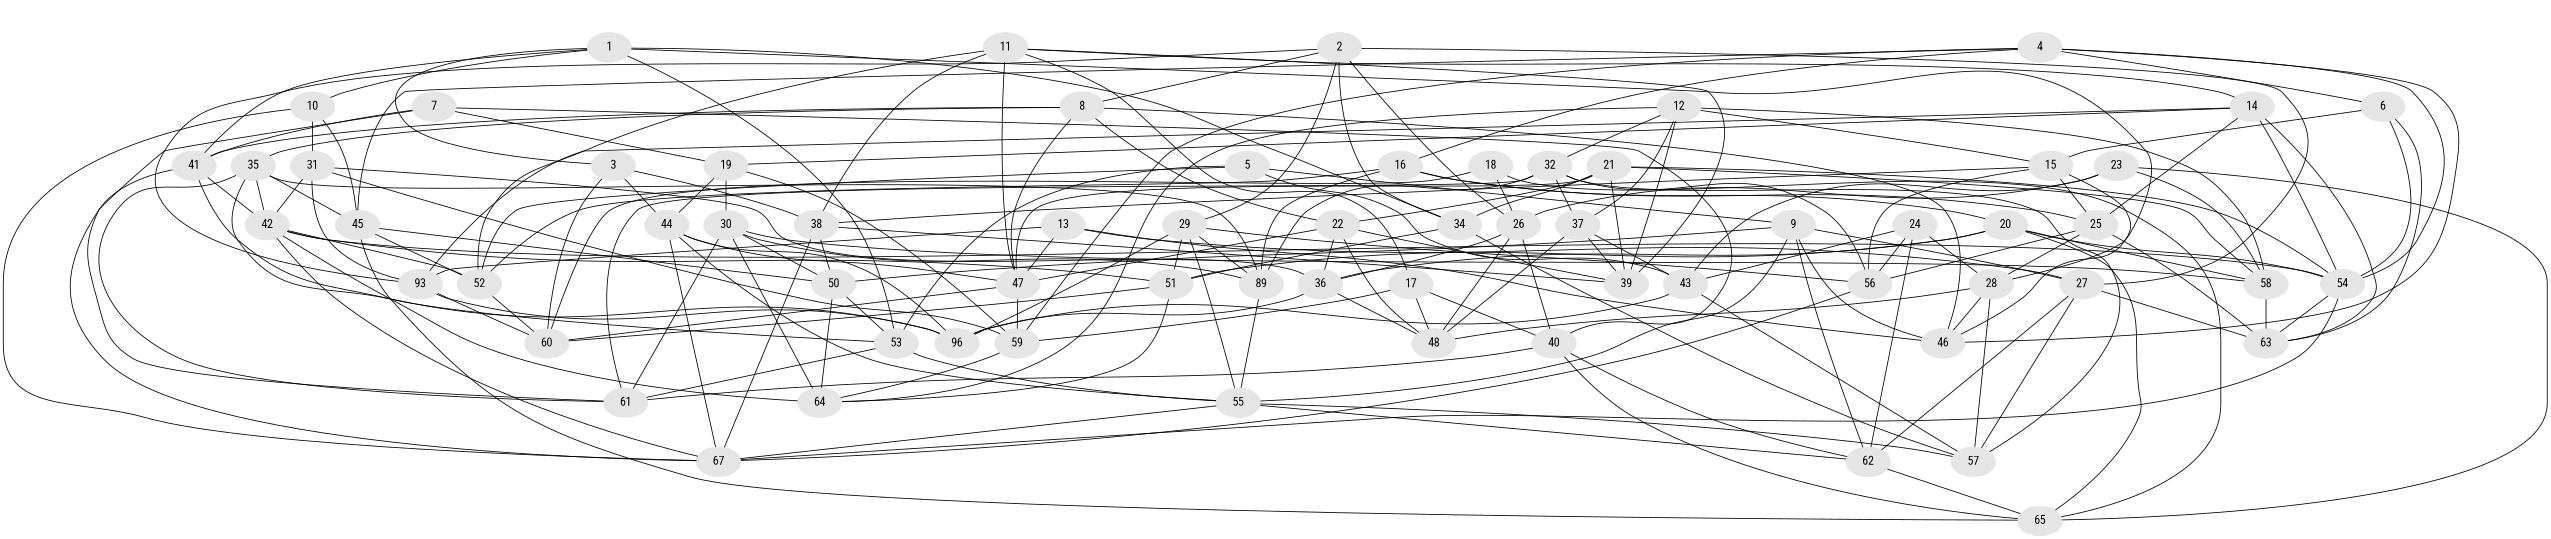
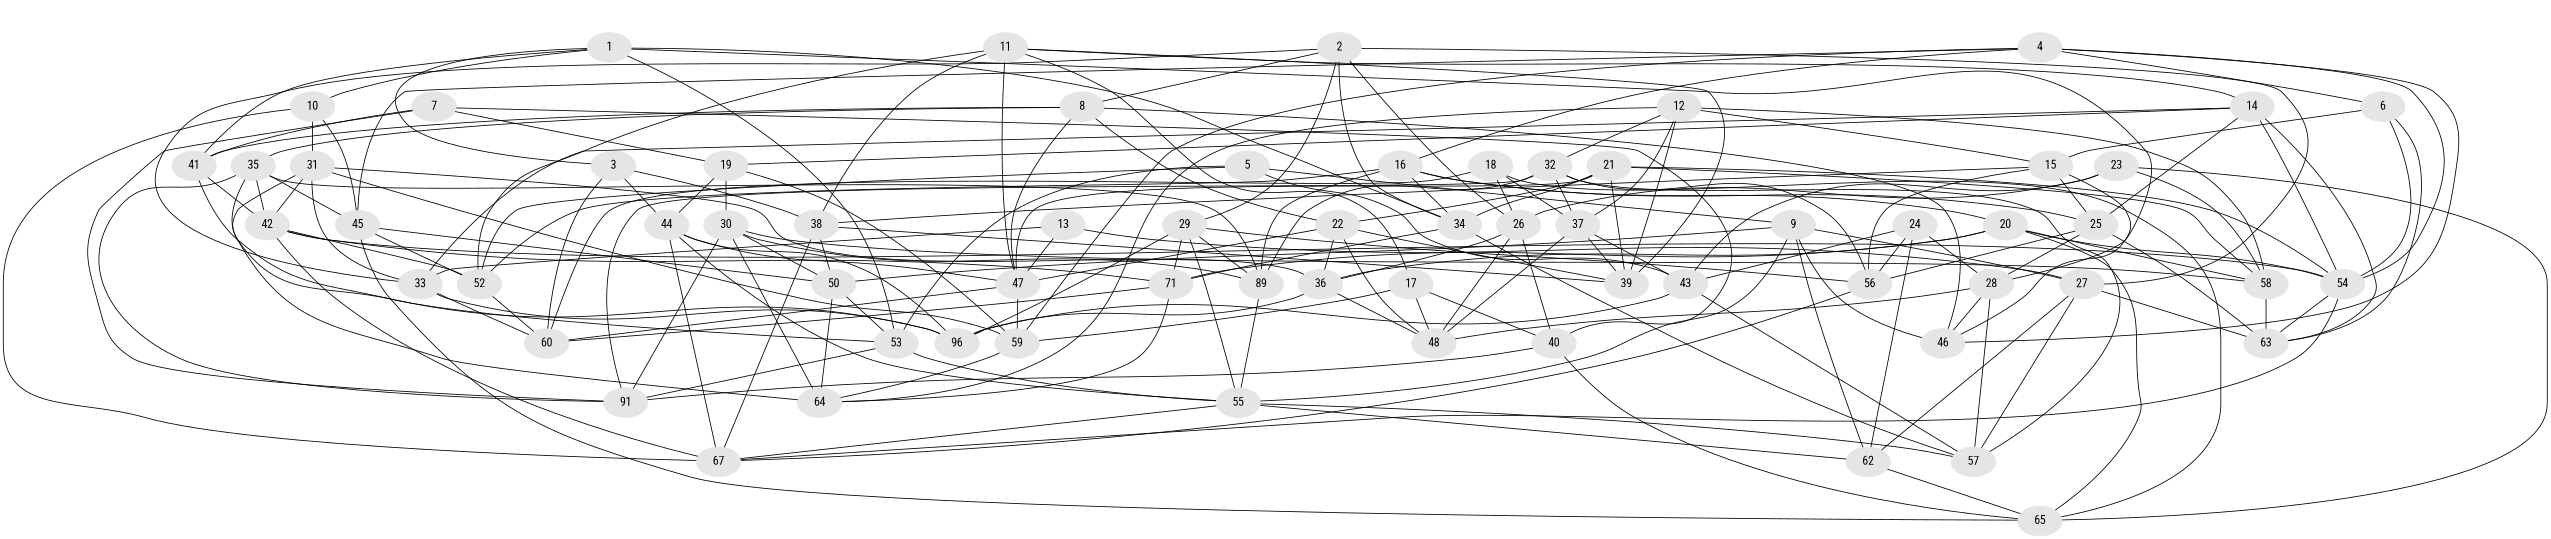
none -> (1431, 196)
none -> (1548, 205)
(420, 284) -> (420, 284)
(1171, 284) -> (1171, 284)
(1524, 285) -> none
(526, 361) -> (466, 363)
(626, 403) -> (626, 403)
(1698, 414) -> none
(269, 423) -> none
